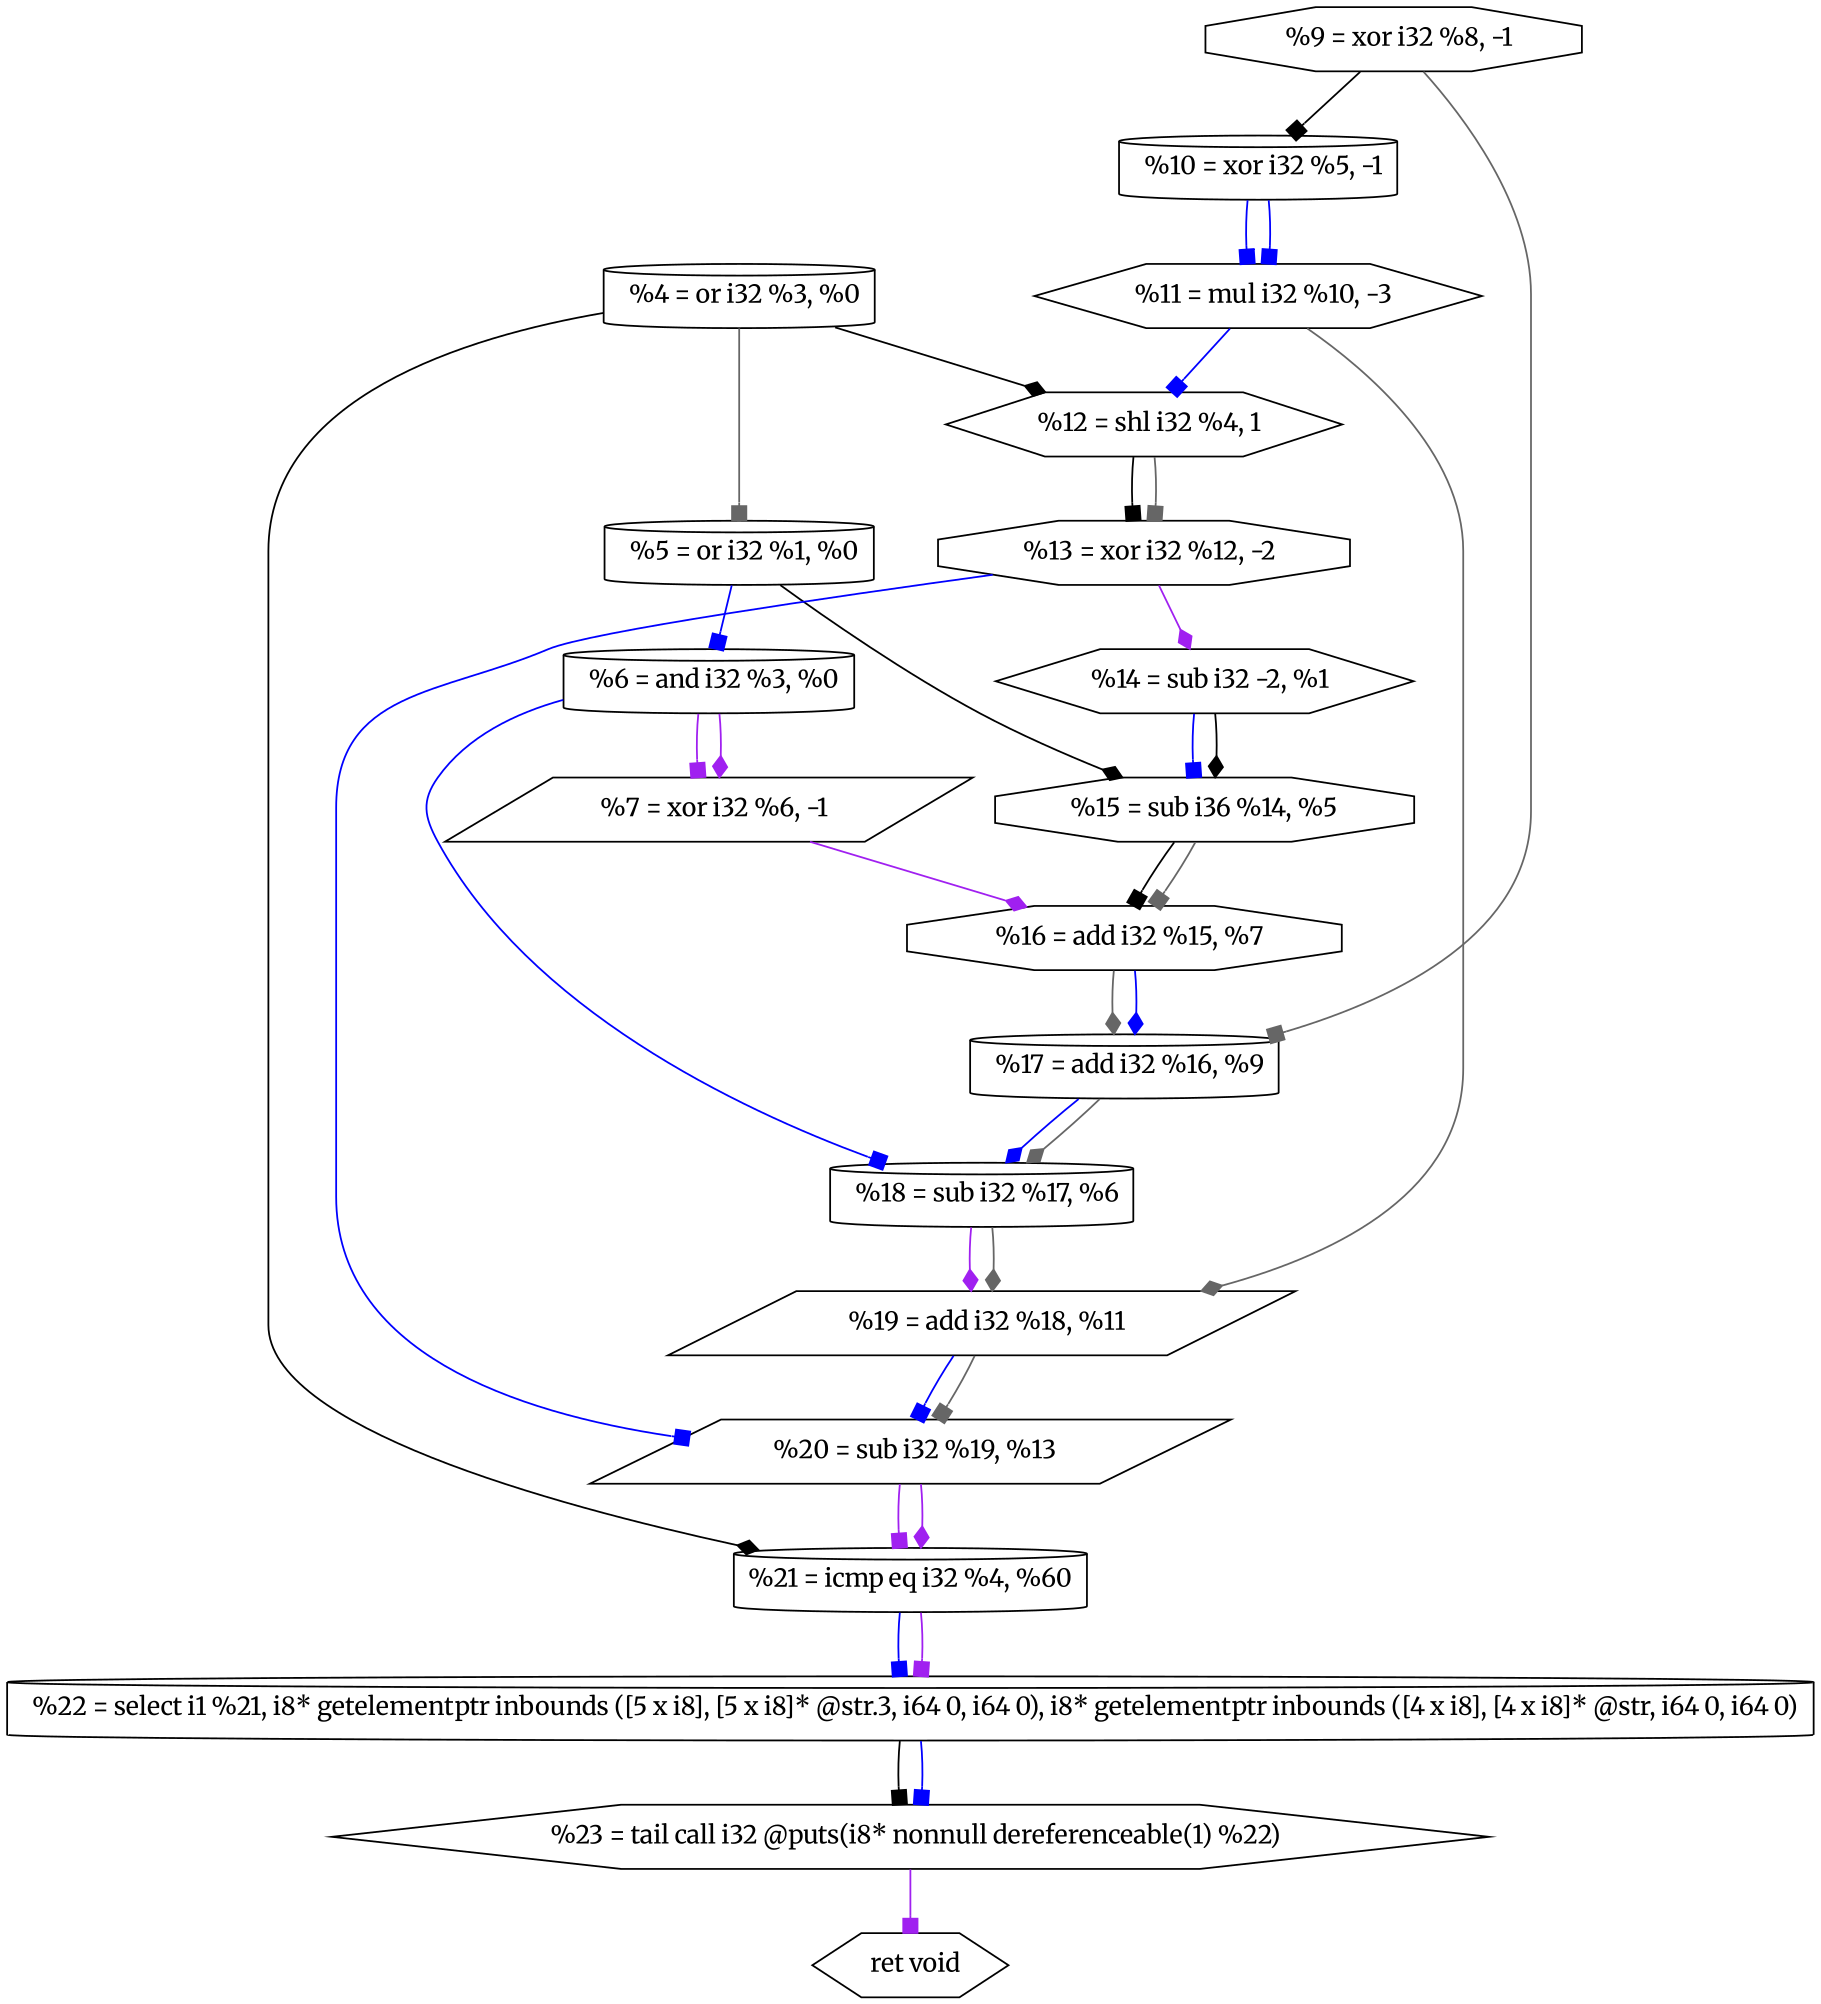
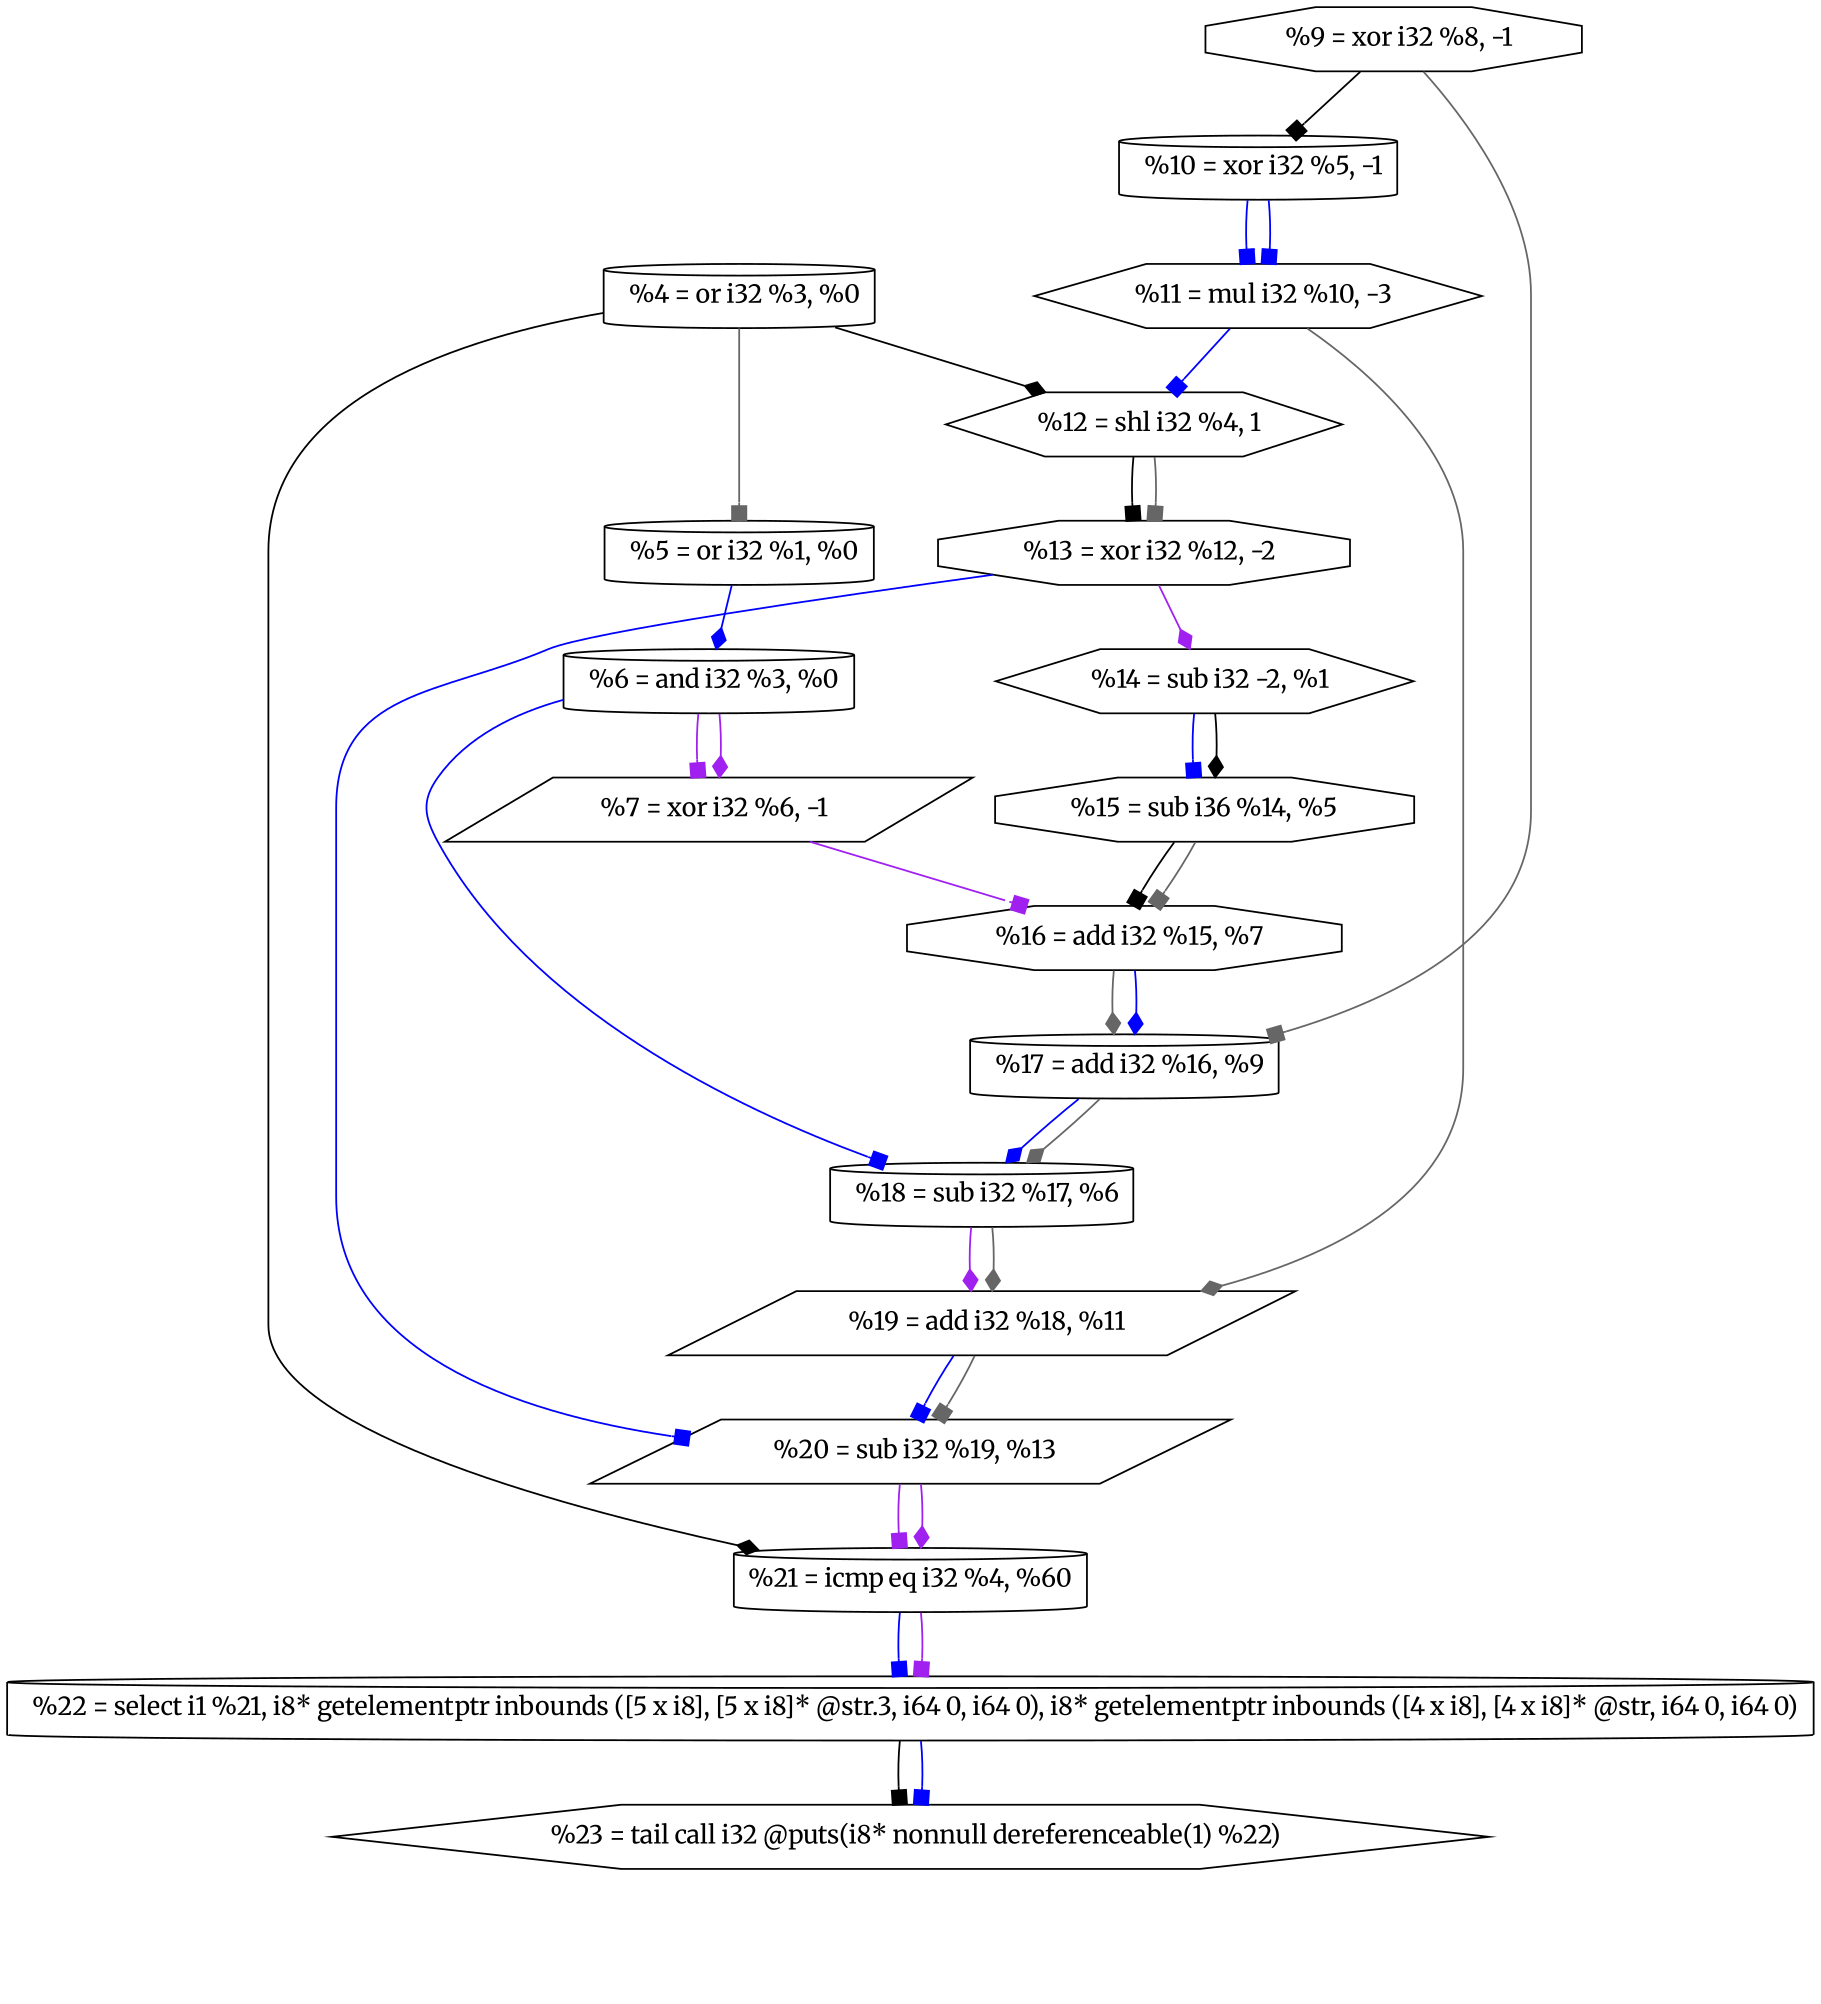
(728, 602) -> (728, 602)
(935, 688) -> none
(908, 871) -> (908, 871)
(910, 1965) -> none
